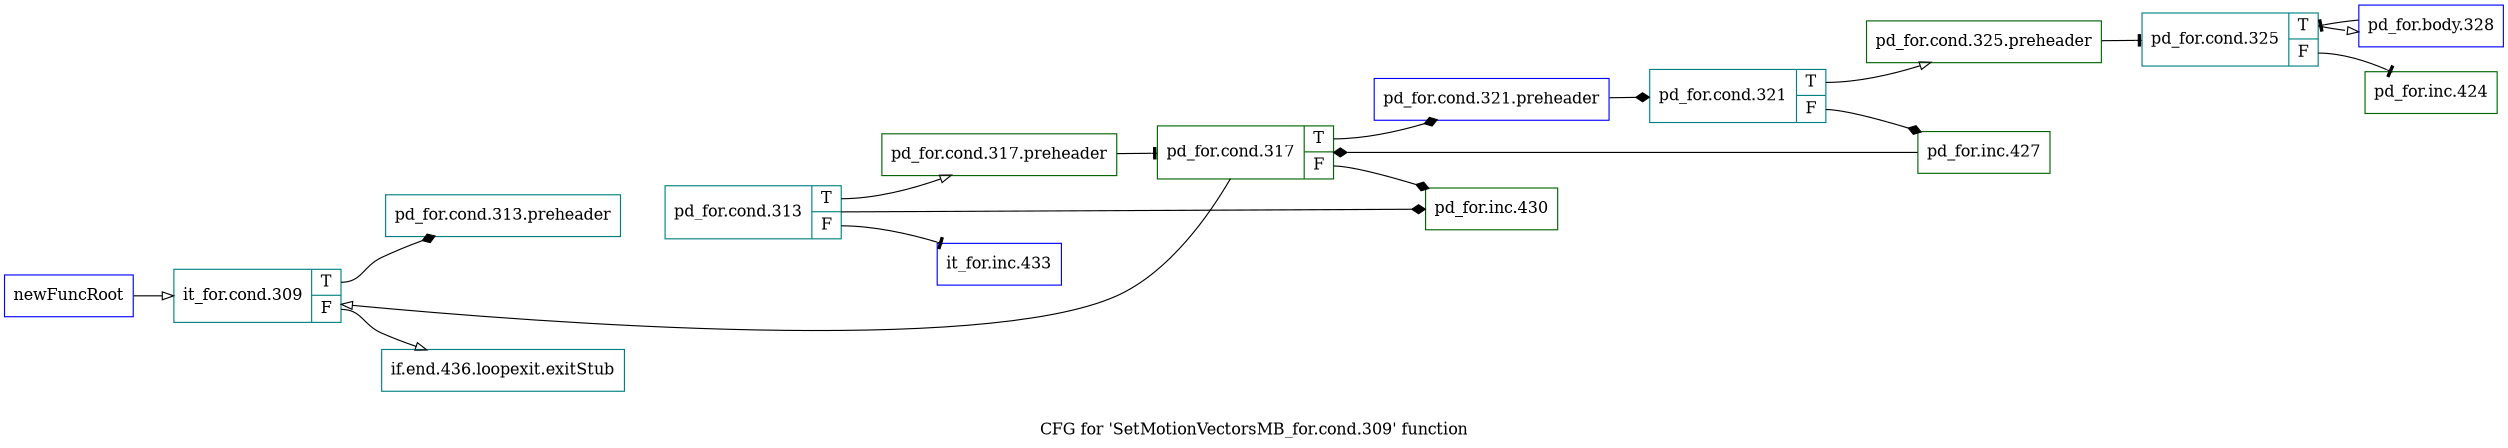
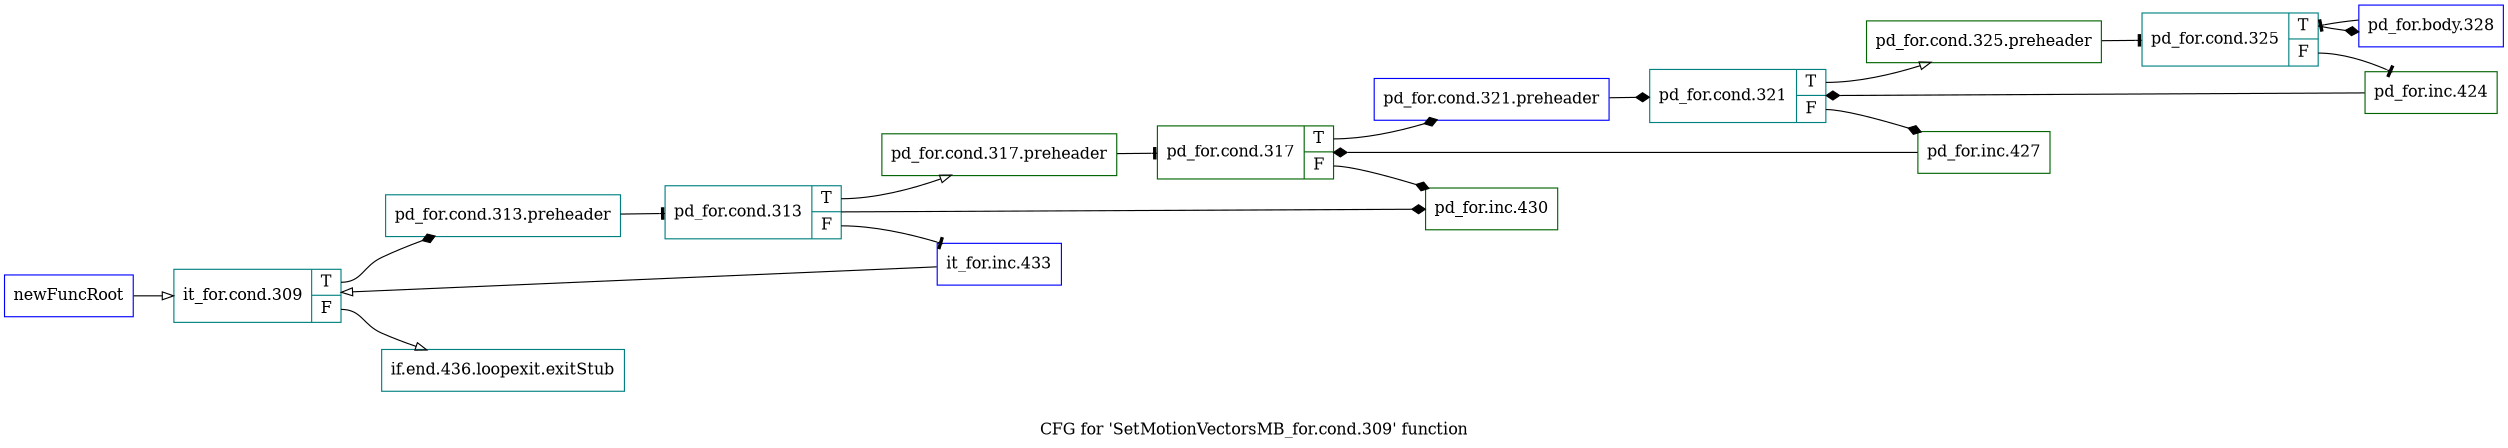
(2338, 29) -> (2338, 29)
none -> (2102, 94)
none -> (640, 214)
(819, 330) -> (645, 279)
